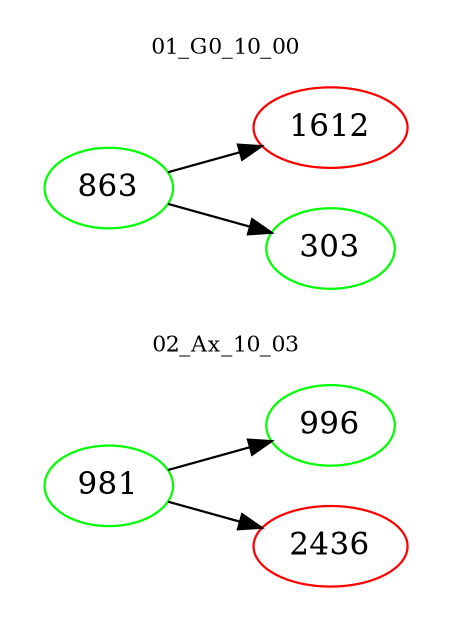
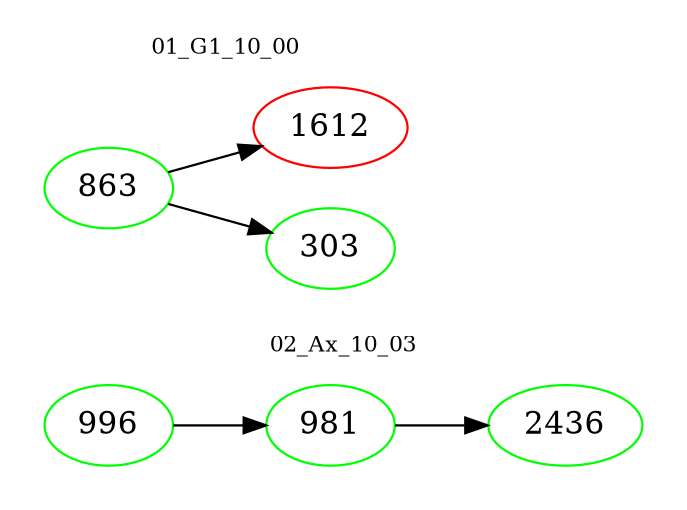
(226, 48) -> (226, 48)
(209, 459) -> (208, 425)
(331, 546) -> (565, 425)
